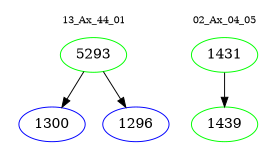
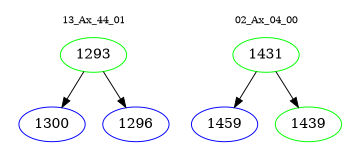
(225, 21) -> (267, 21)
(93, 55) -> (93, 55)
none -> (225, 124)
